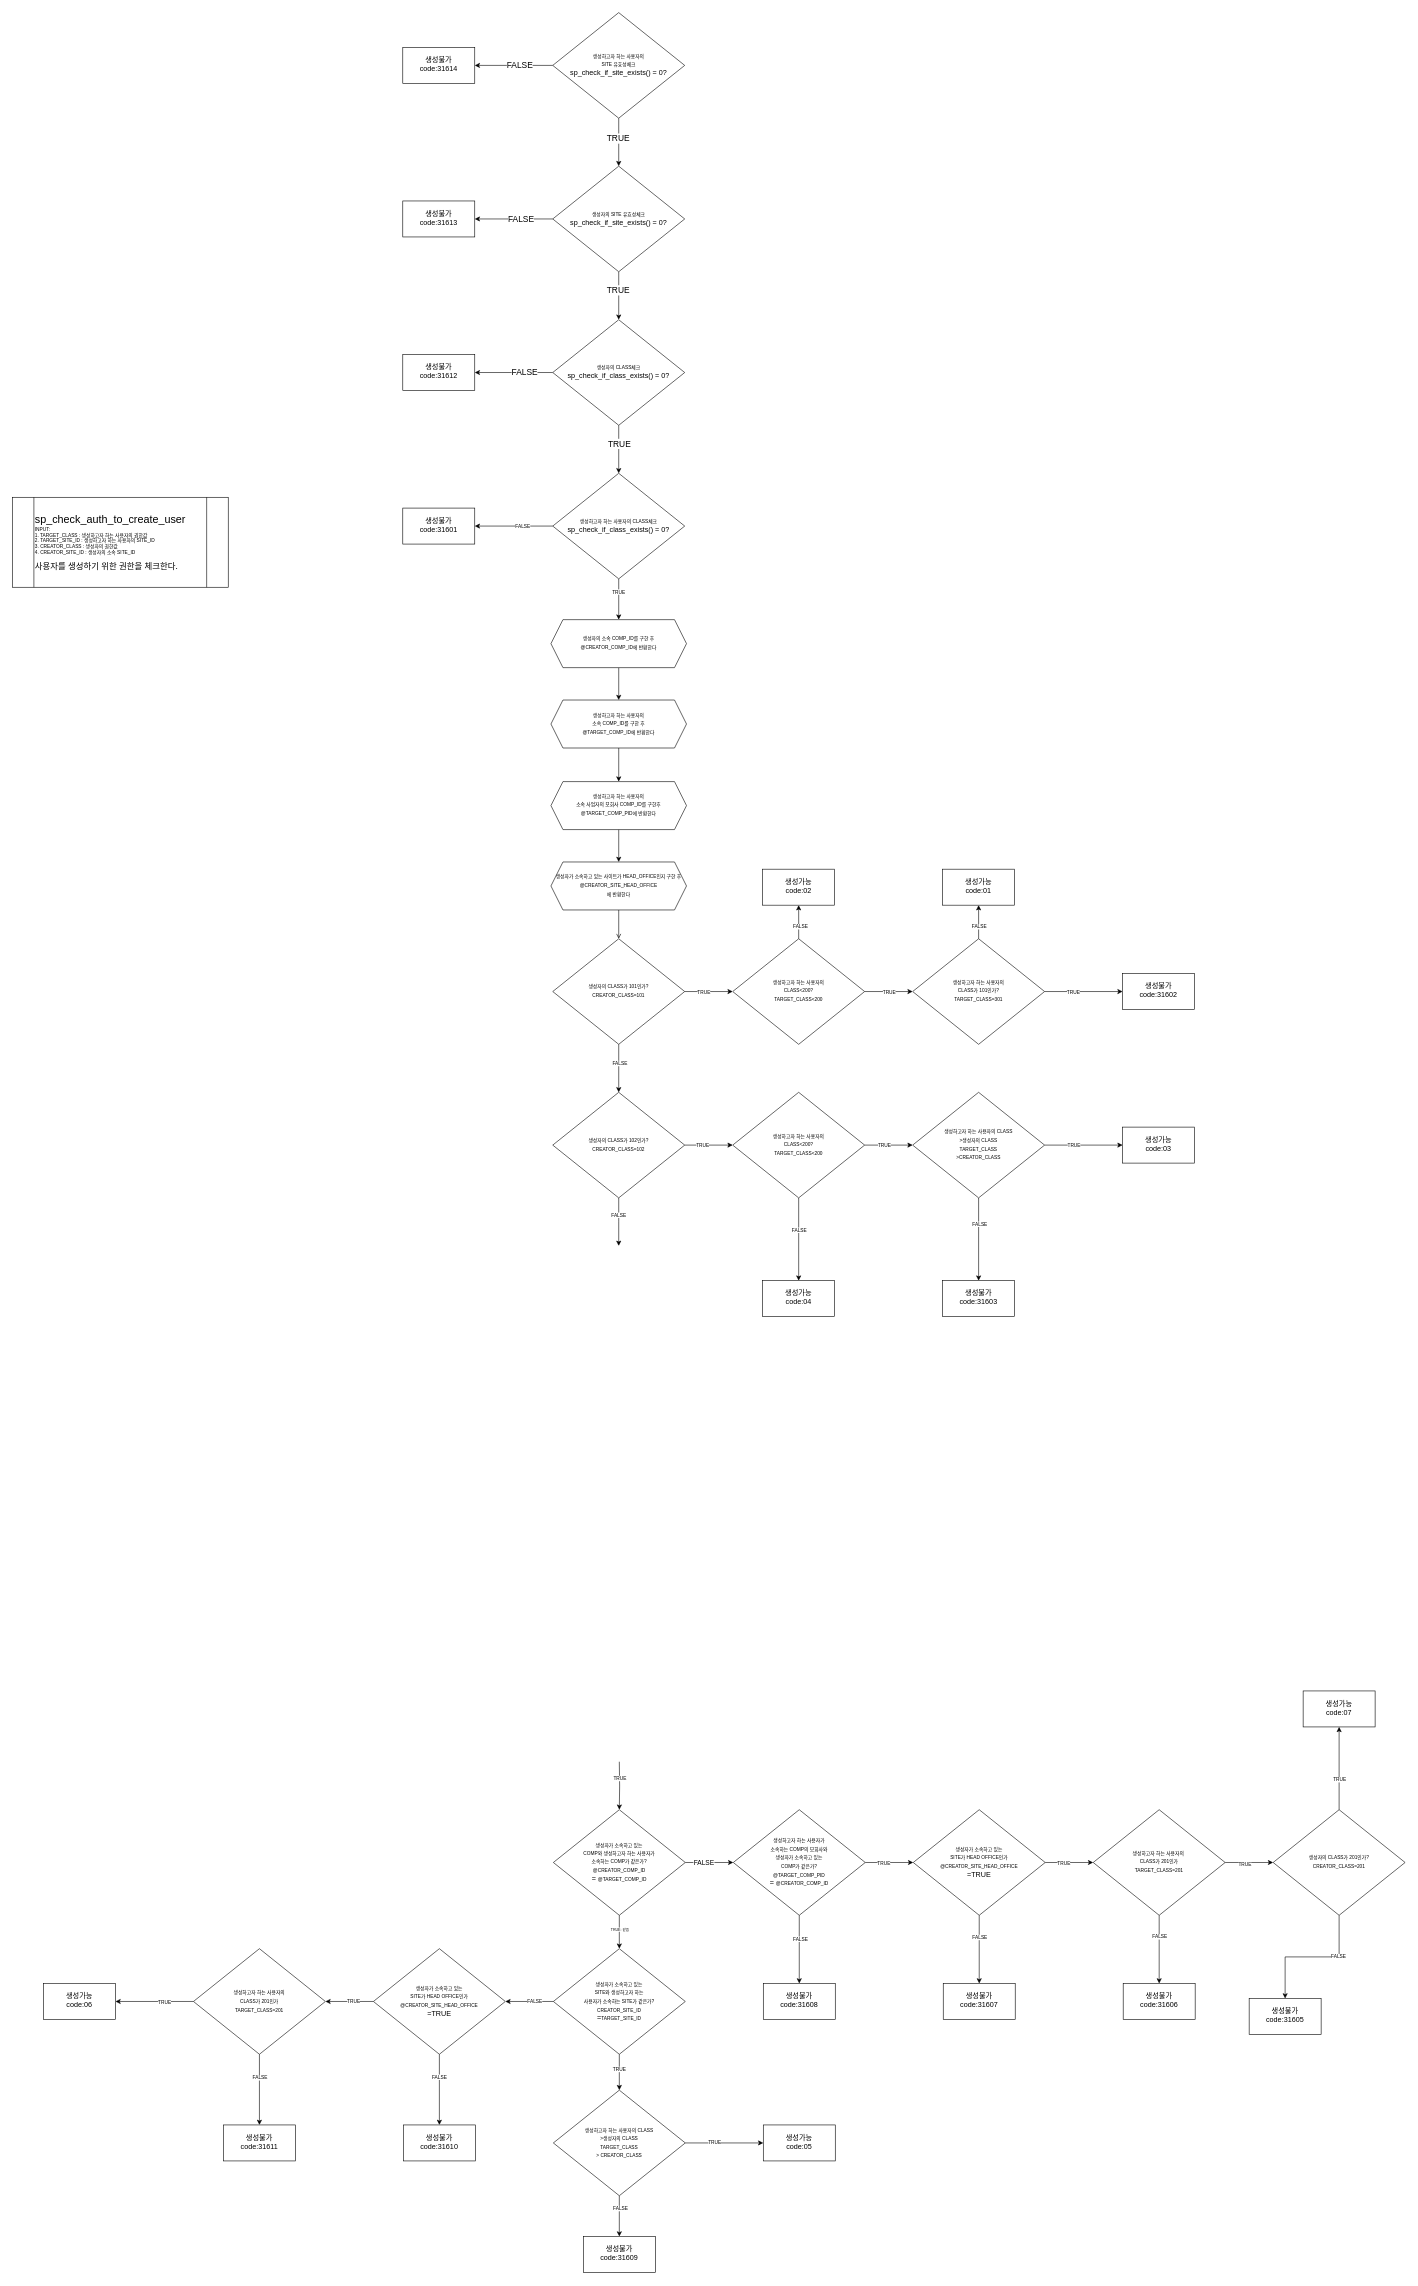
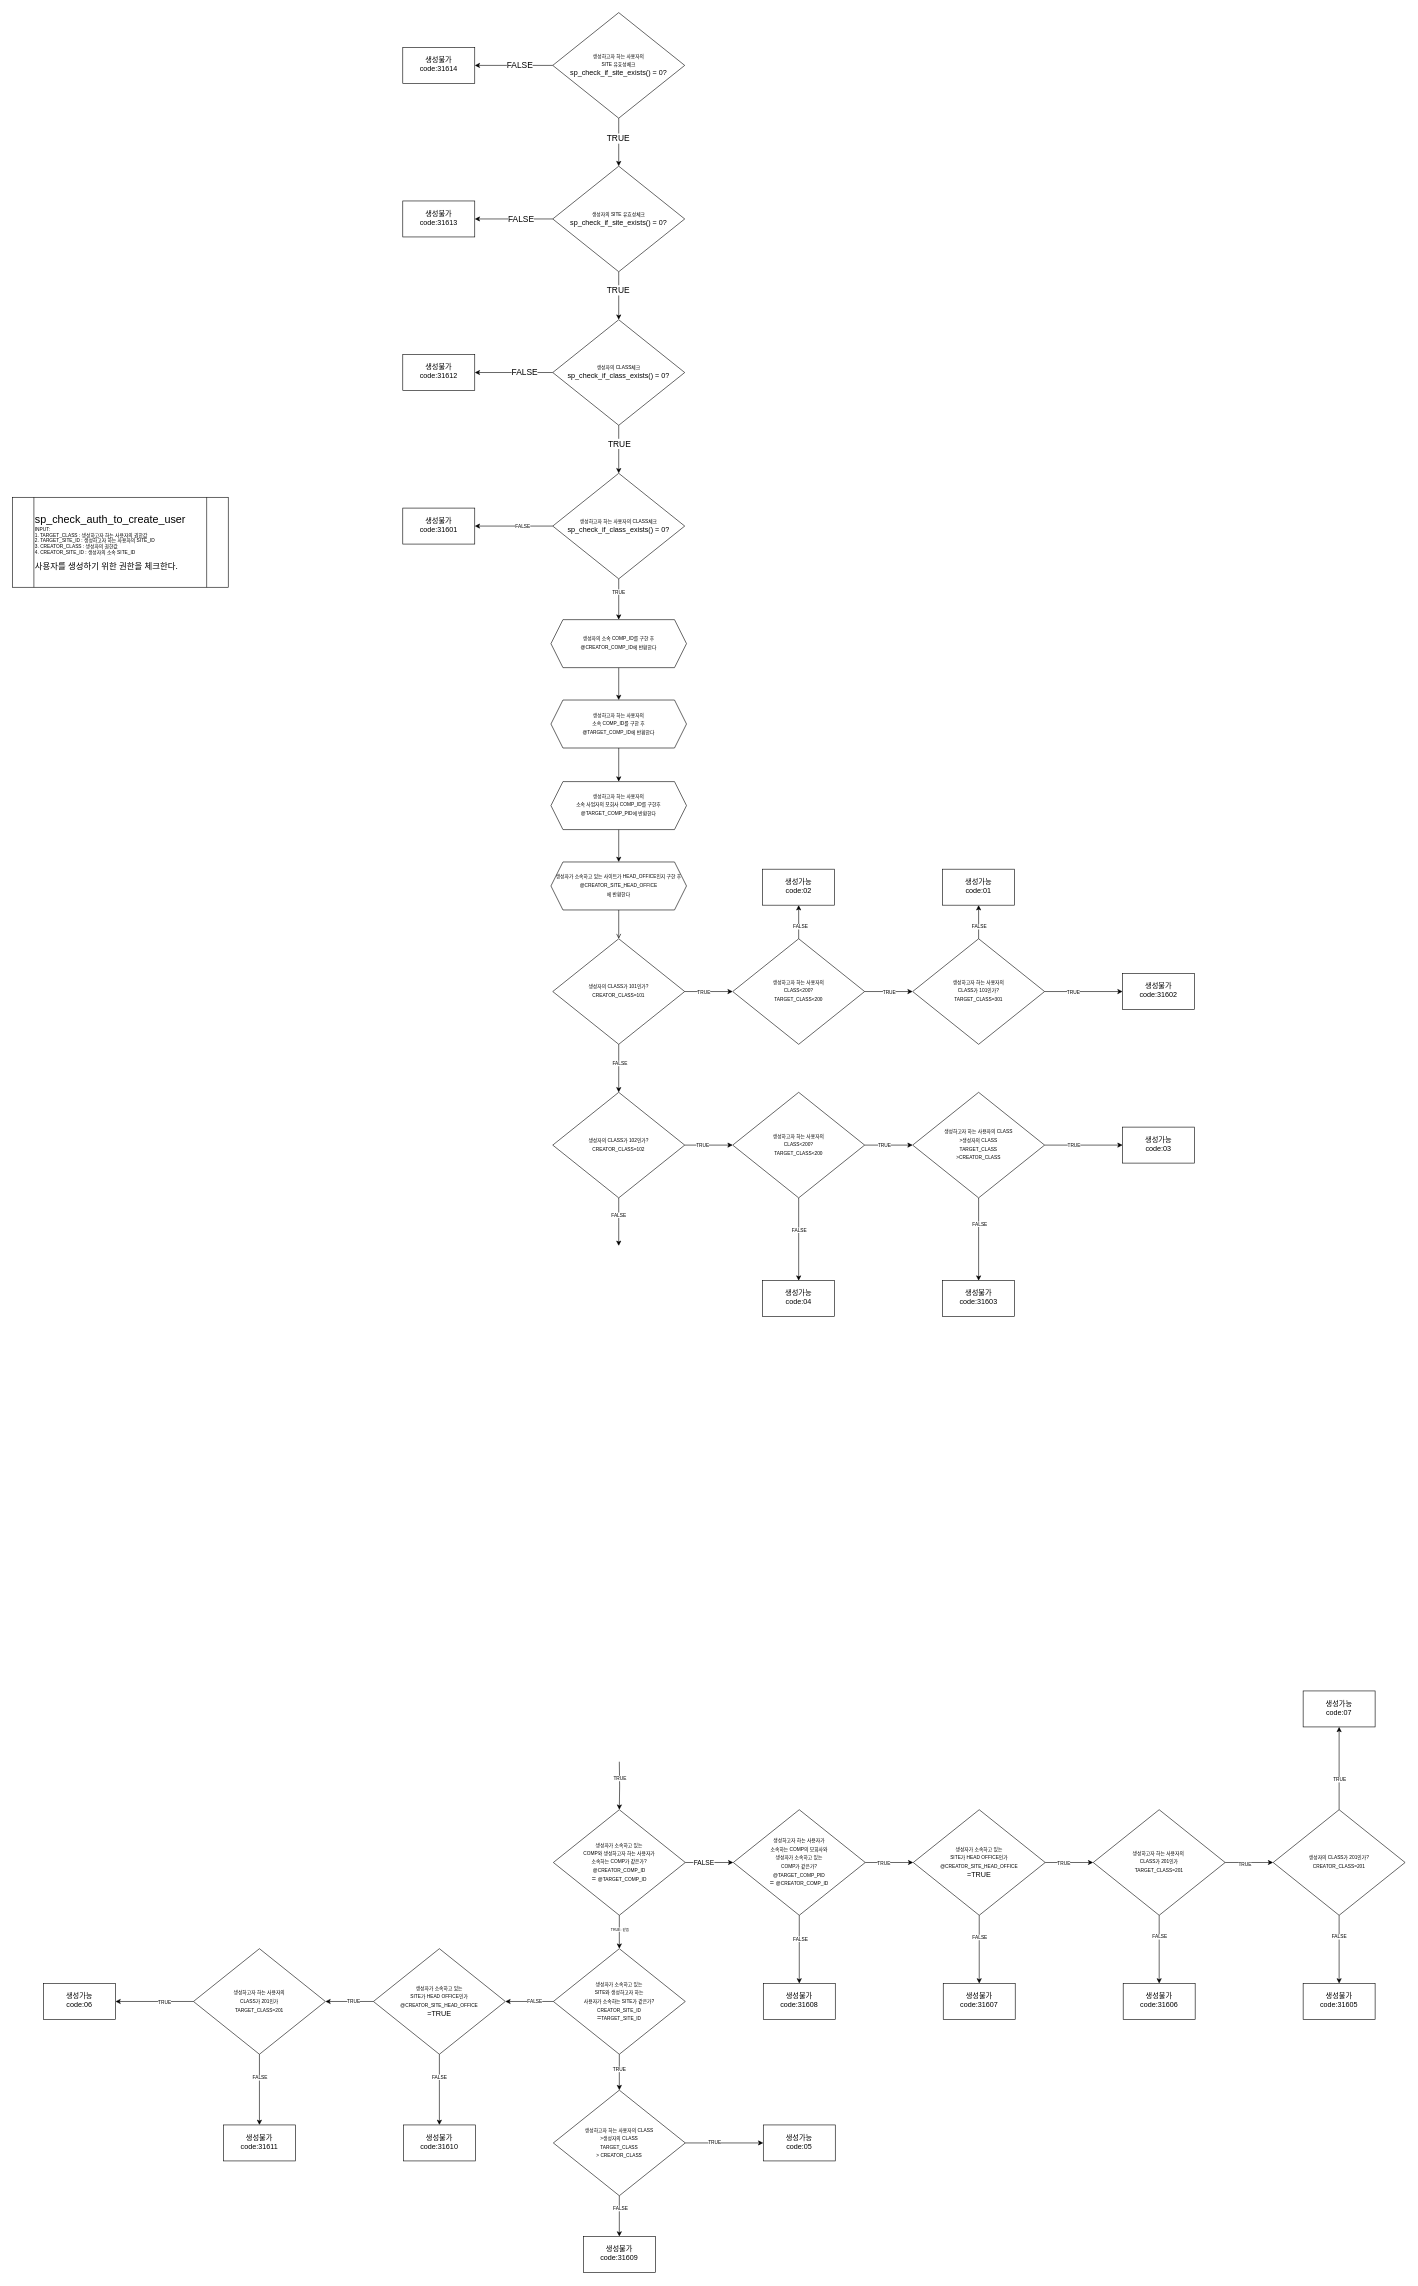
(1286, 2017) -> (1340, 2002)
